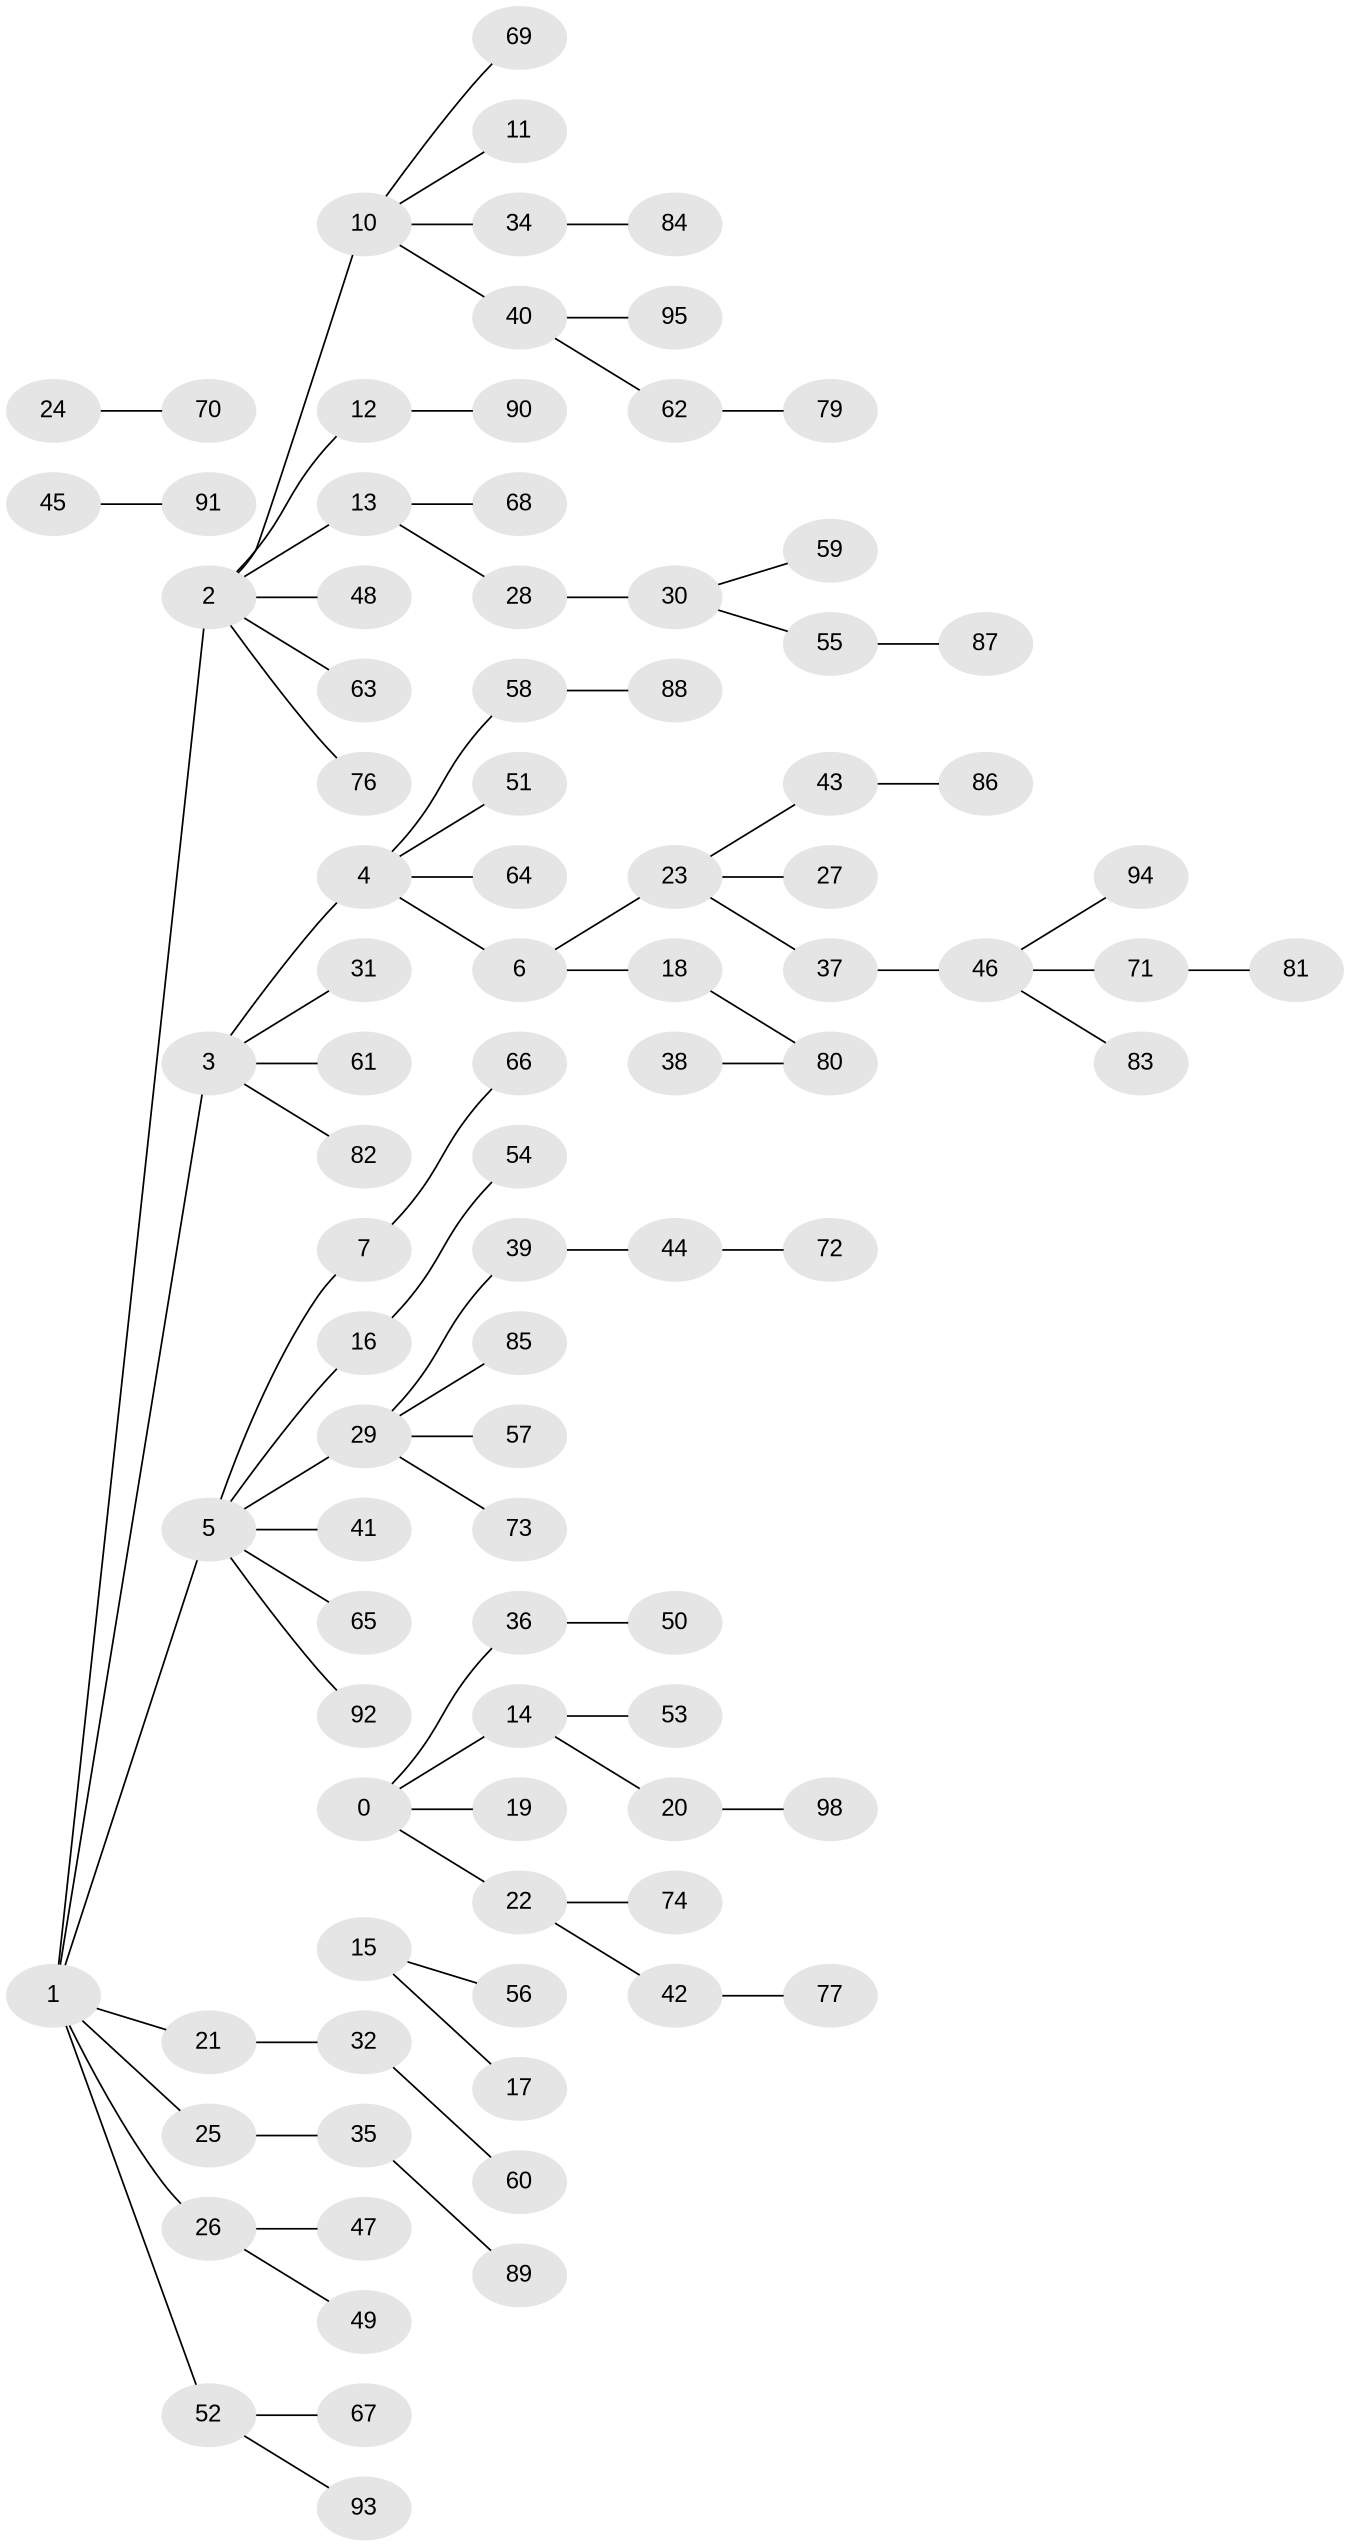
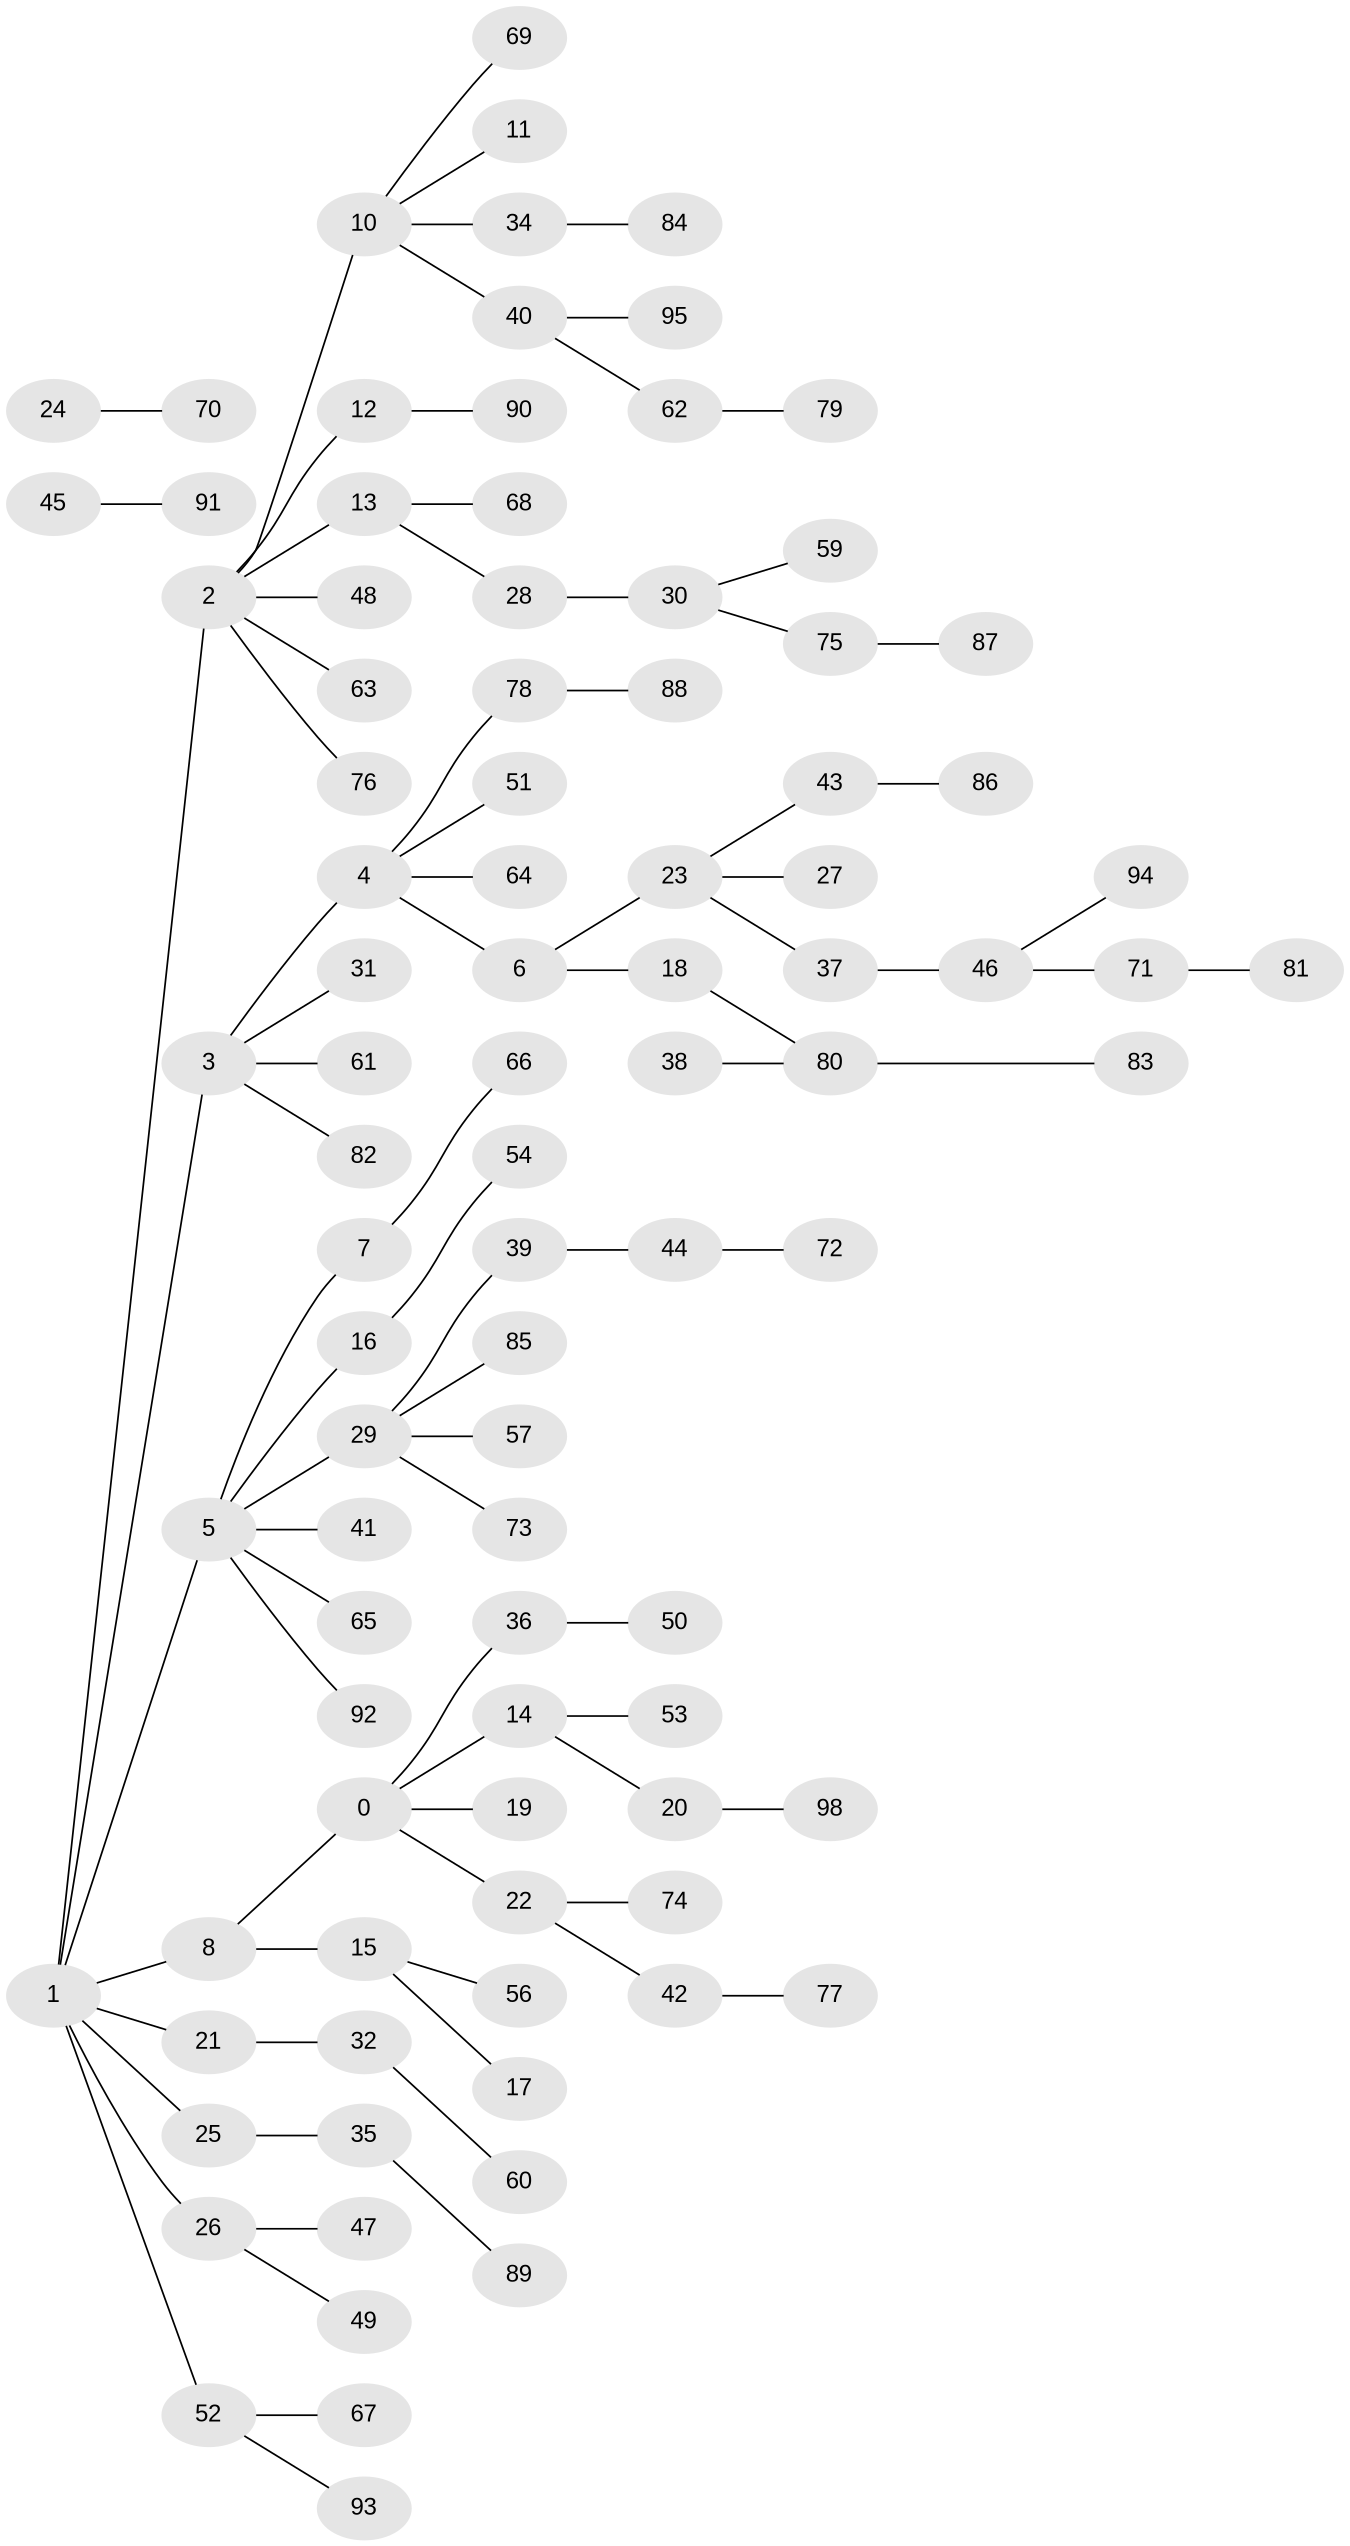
(830, 644) -> (830, 644)
(520, 691) -> (520, 691)
(1063, 1017) -> (986, 1063)
none -> (209, 1949)
